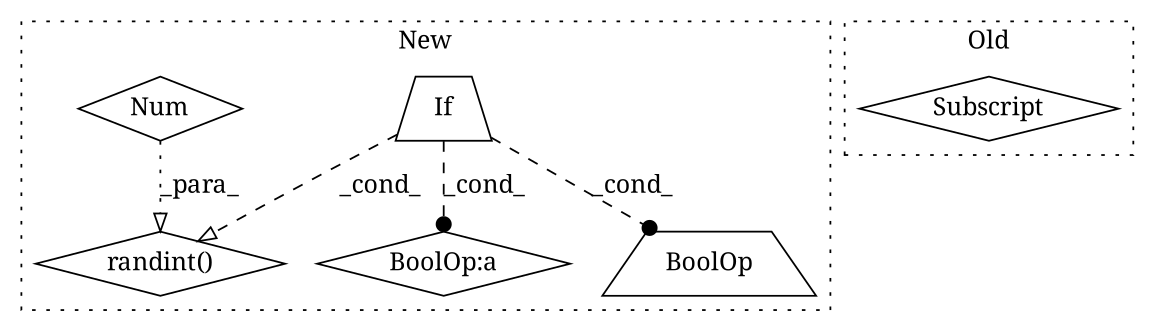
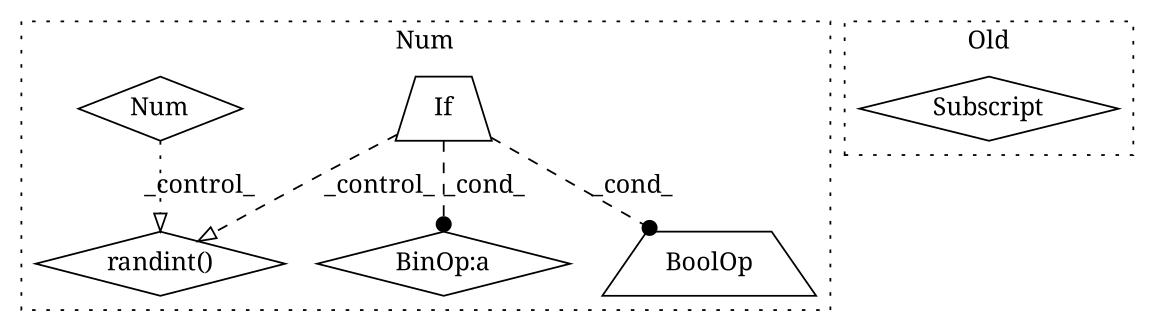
(426, 42) -> (426, 42)
(200, 186) -> (200, 186)
(380, 186) -> (380, 186)
(444, 264) -> (444, 264)
